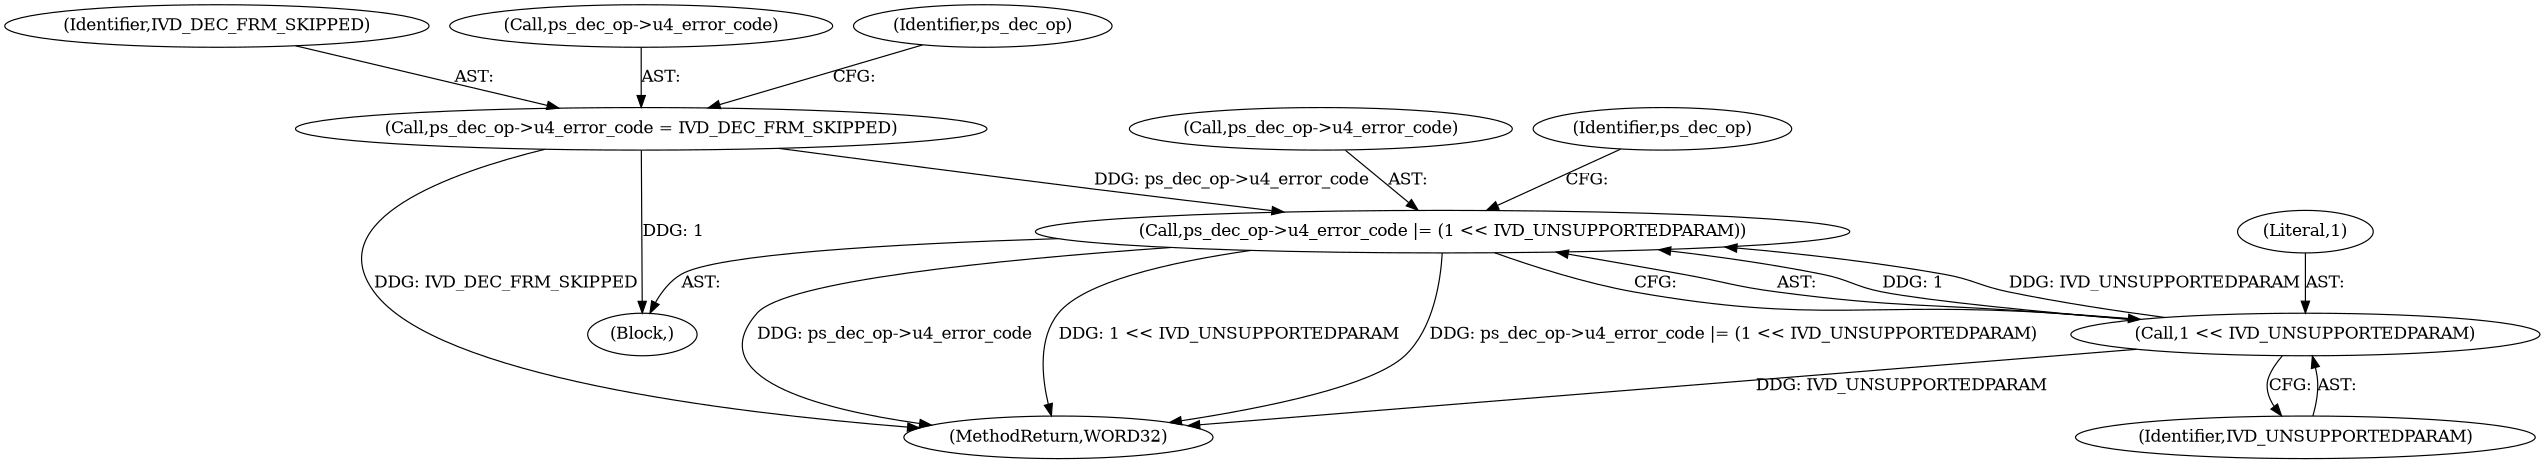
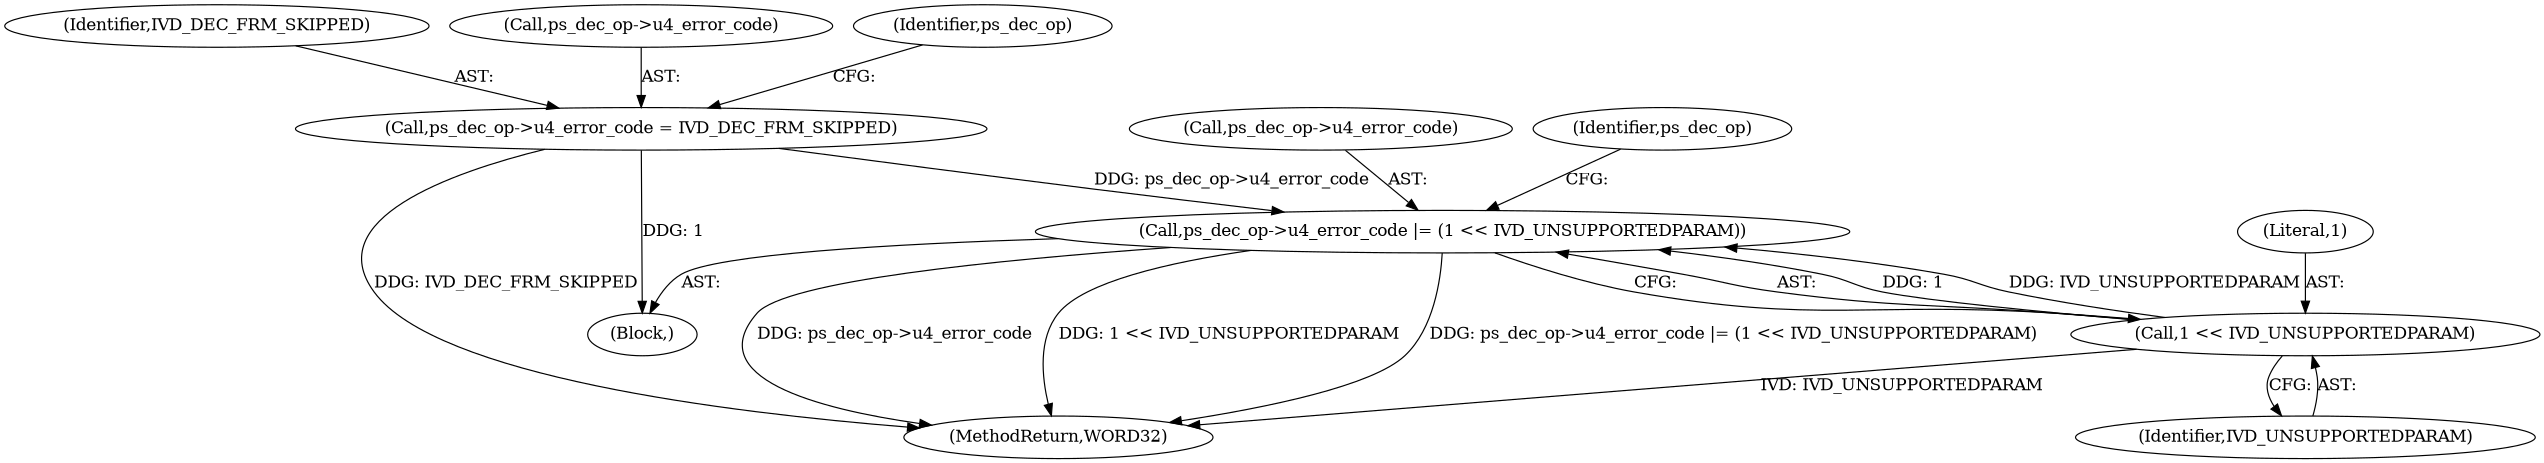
(1902, 386) -> (1902, 386)
